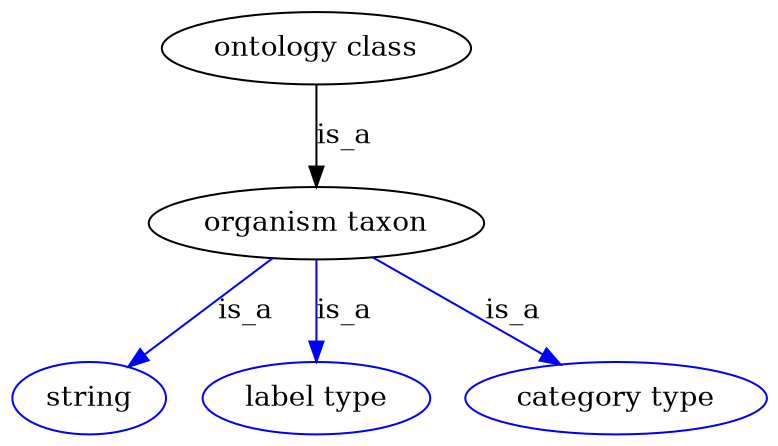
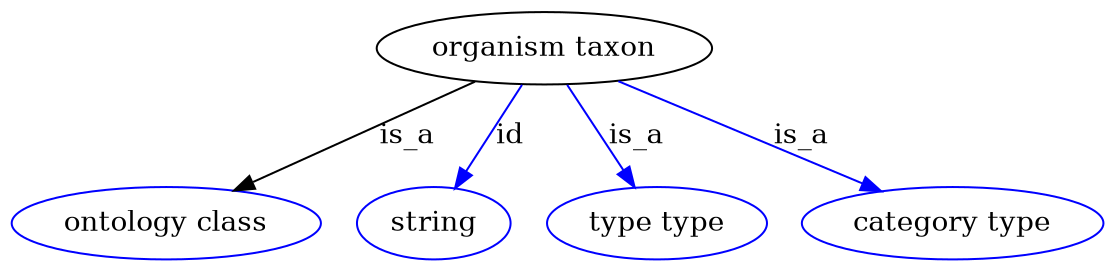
(316, 48) -> (166, 223)
(316, 126) -> (364, 132)
(246, 311) -> (510, 136)
(316, 398) -> (657, 223)
